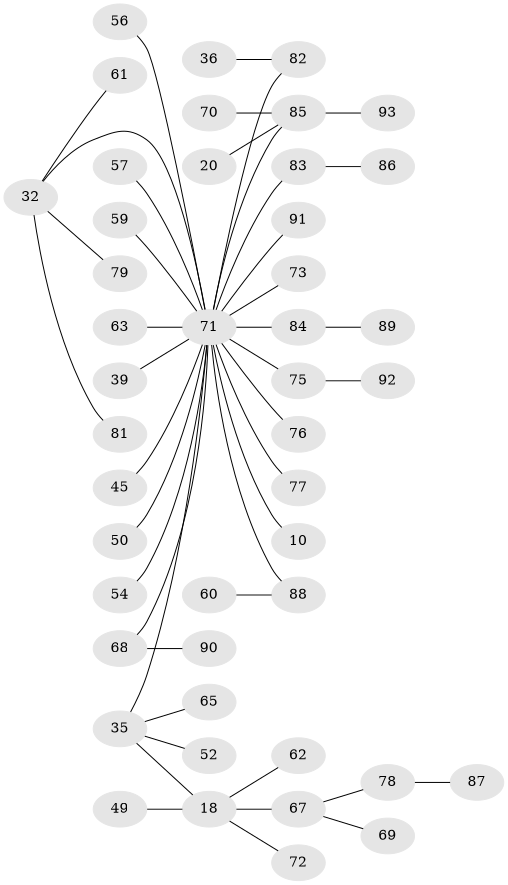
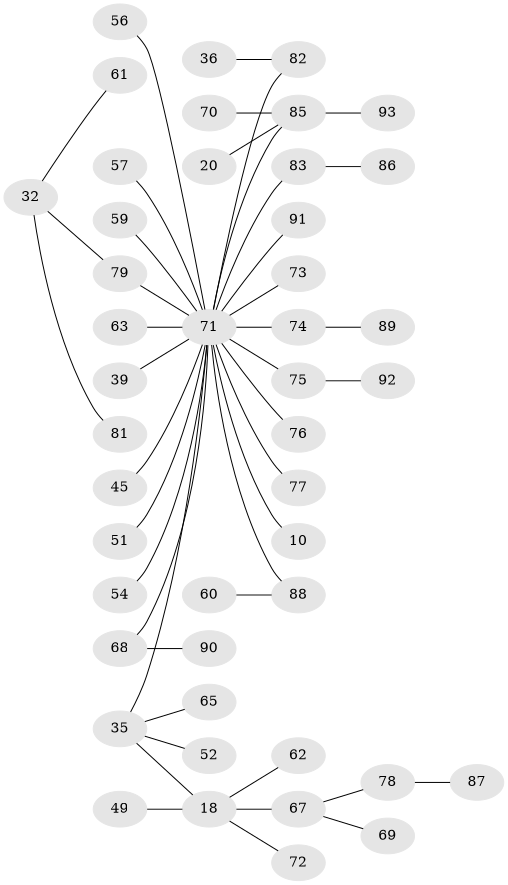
(164, 164) -> (165, 300)
(298, 327) -> (298, 327)
(120, 541) -> (120, 541)
